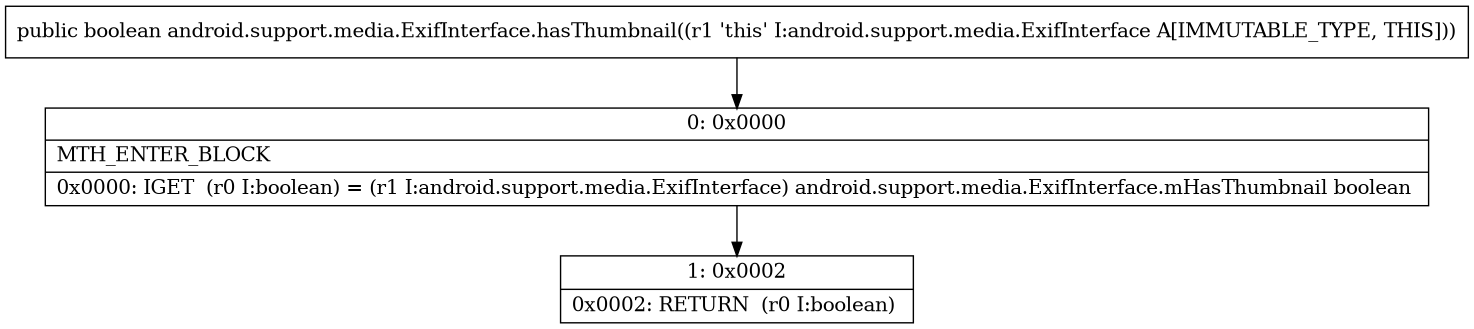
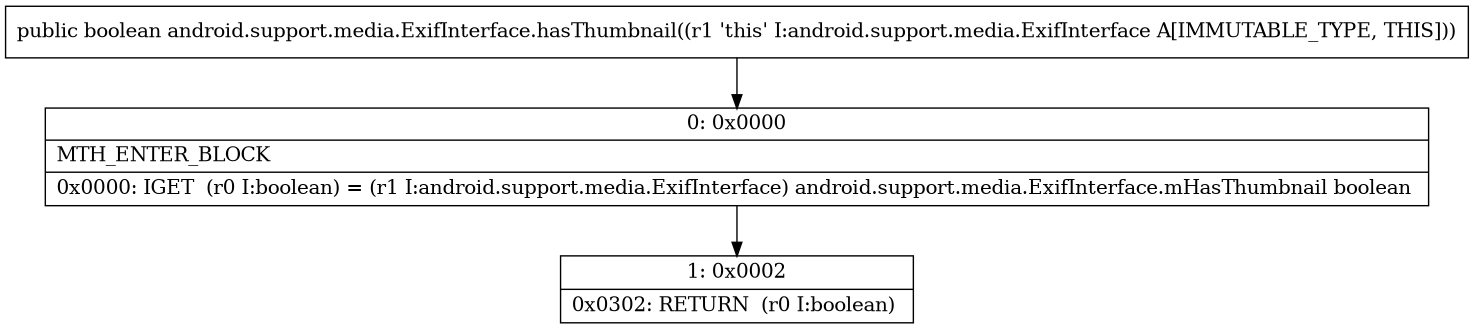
(737, 305) -> (737, 305)
